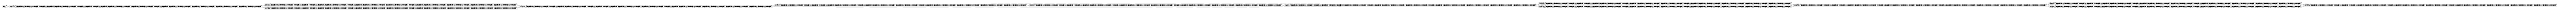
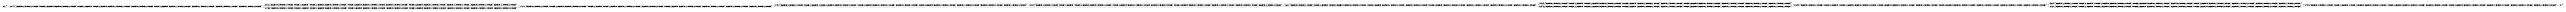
none -> (2561, 5)
